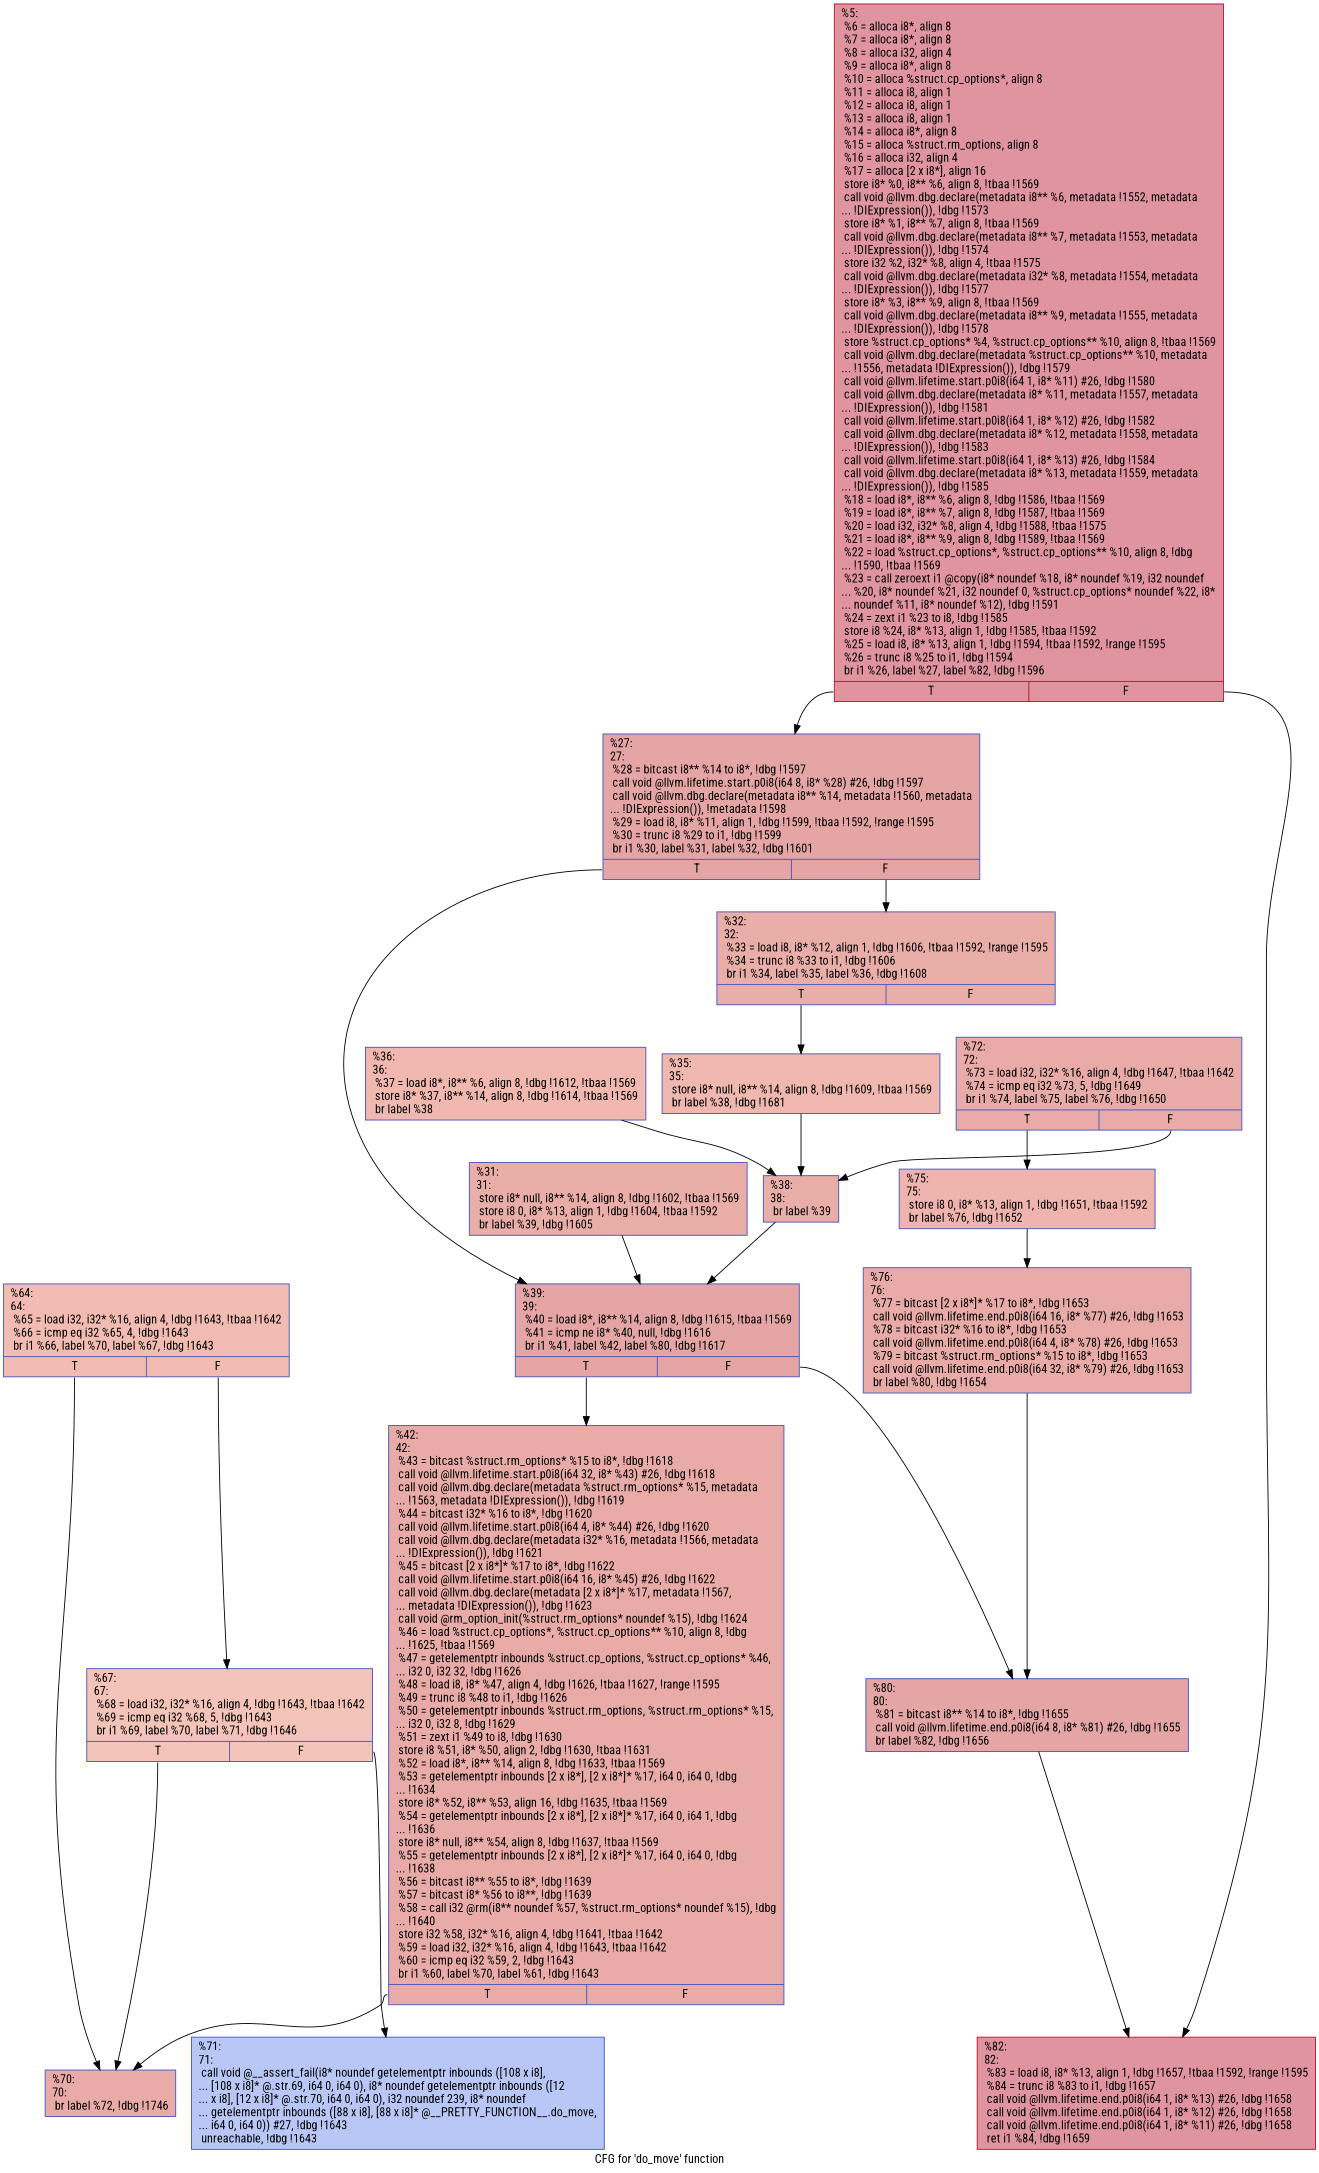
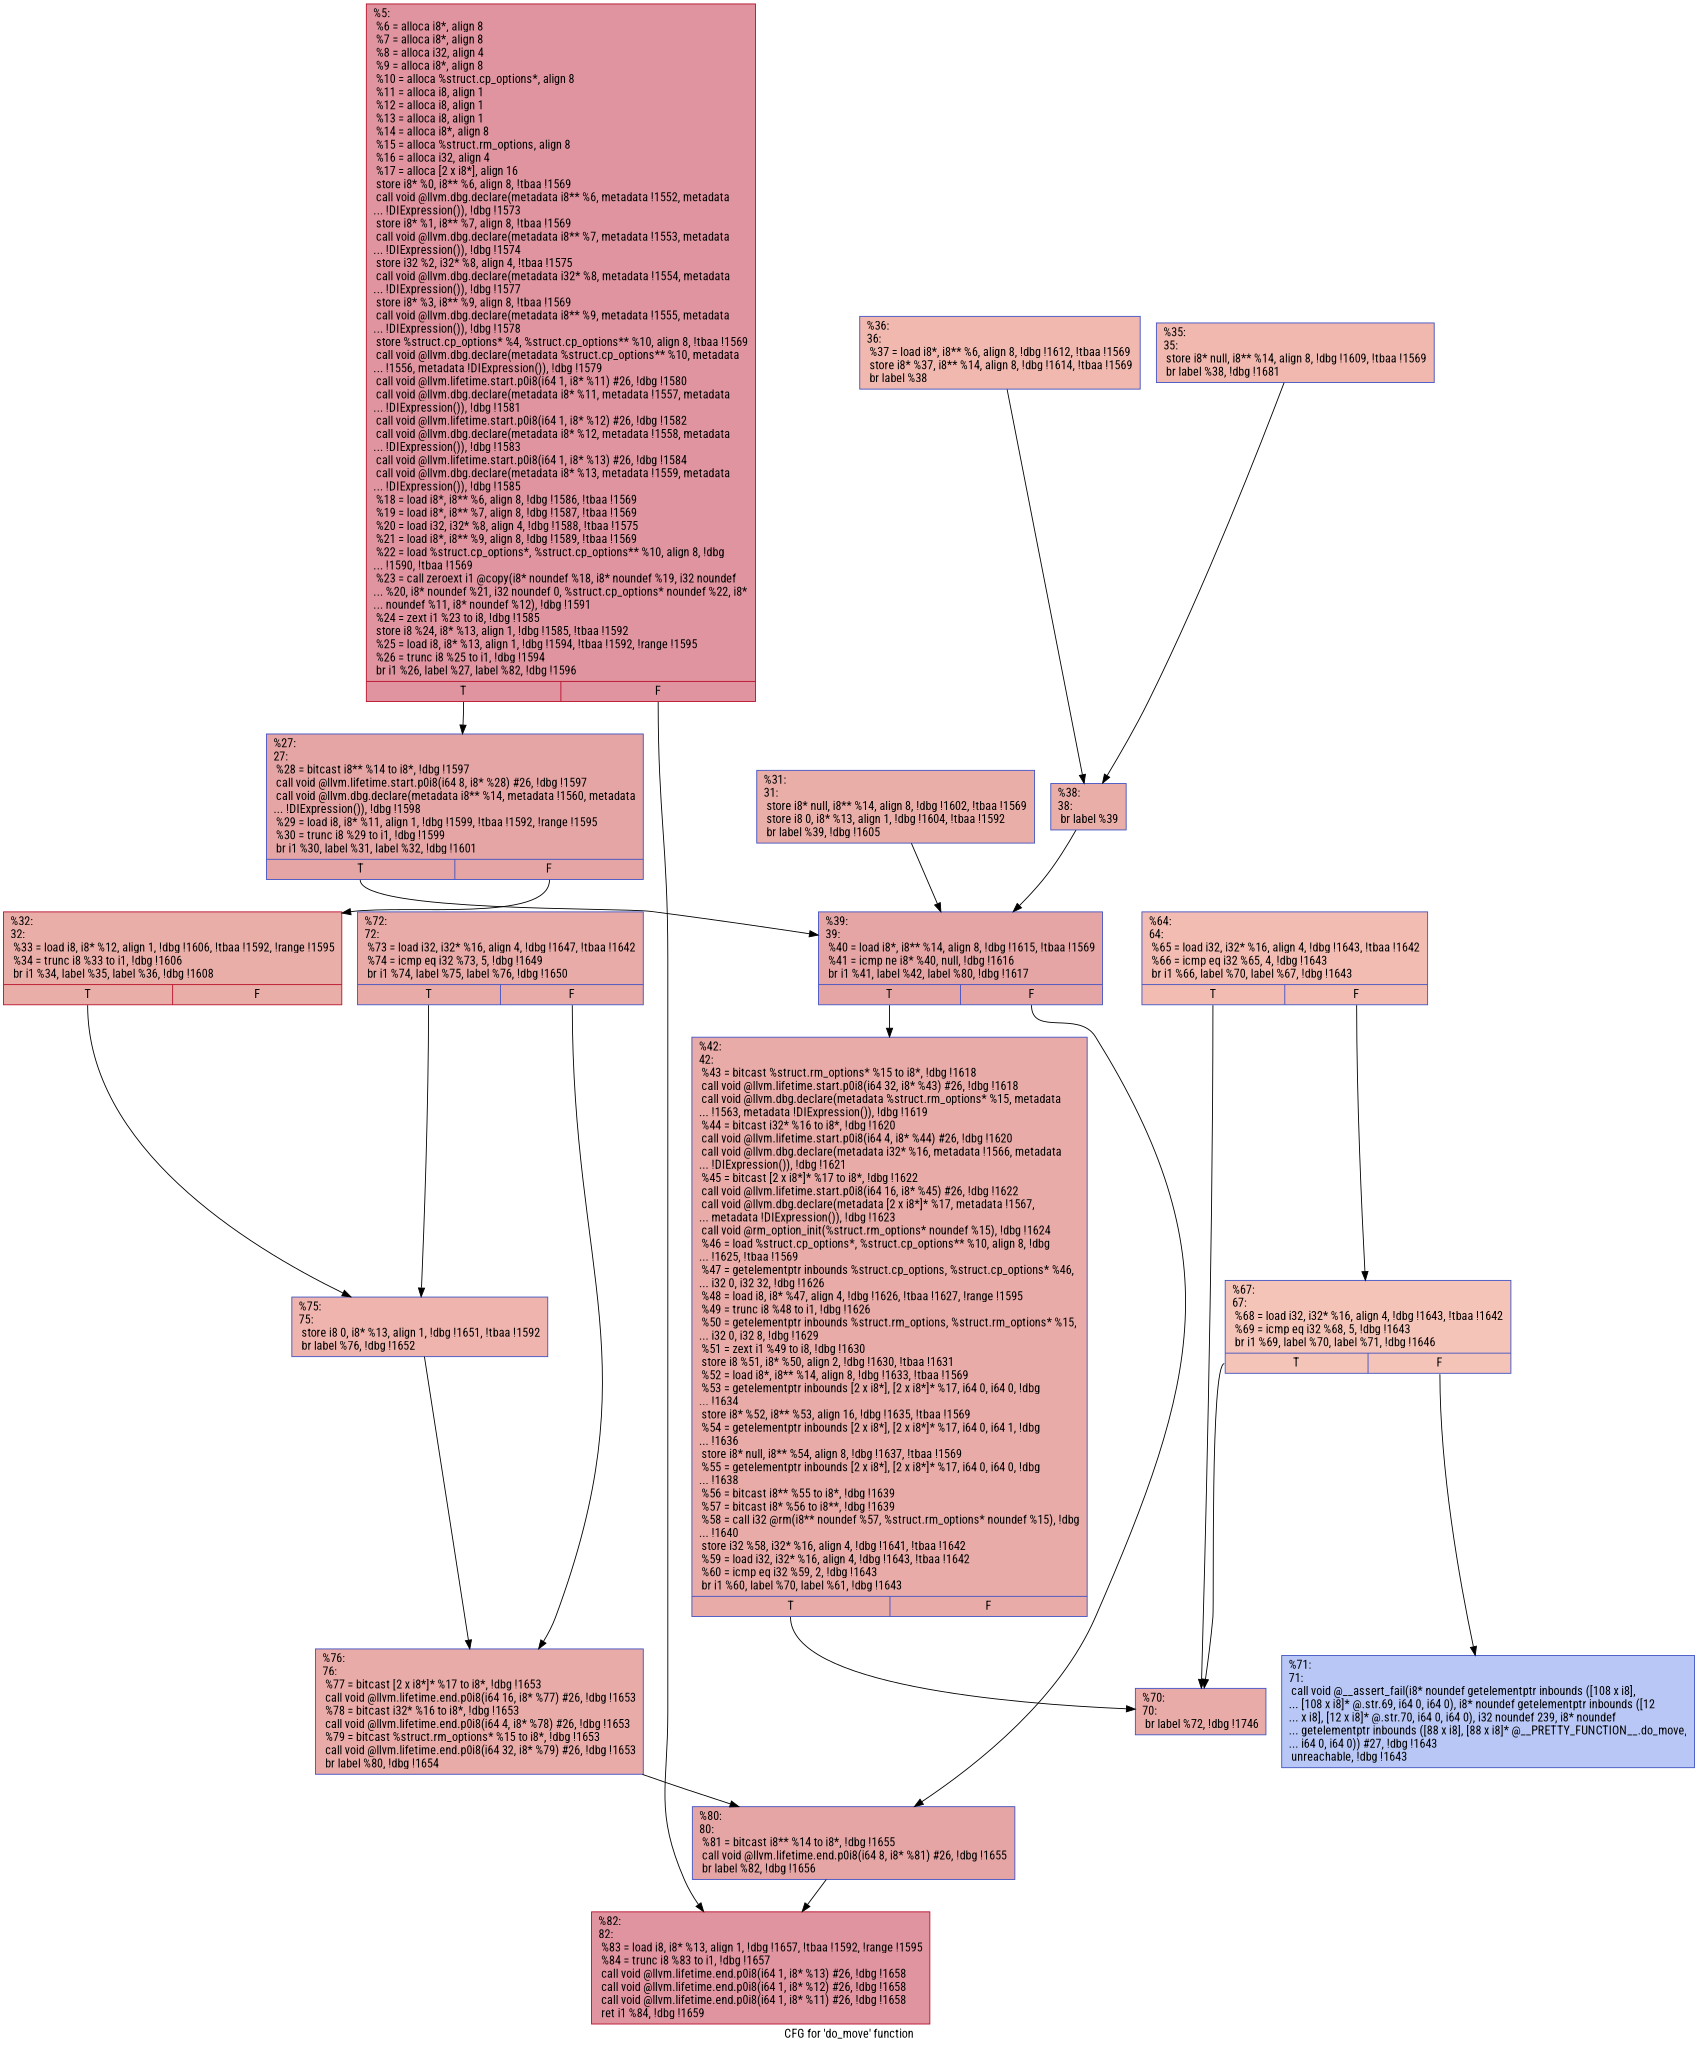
(698, 809) -> (347, 809)
(886, 958) -> (173, 958)
(801, 1025) -> (176, 1181)
(1010, 1156) -> (600, 1327)
